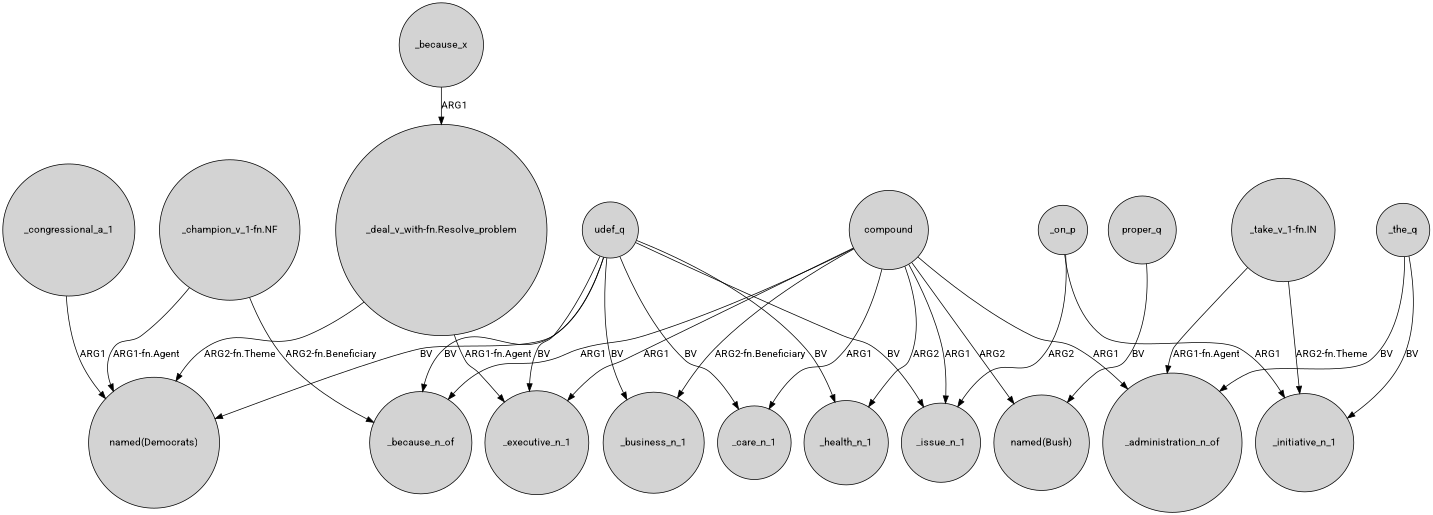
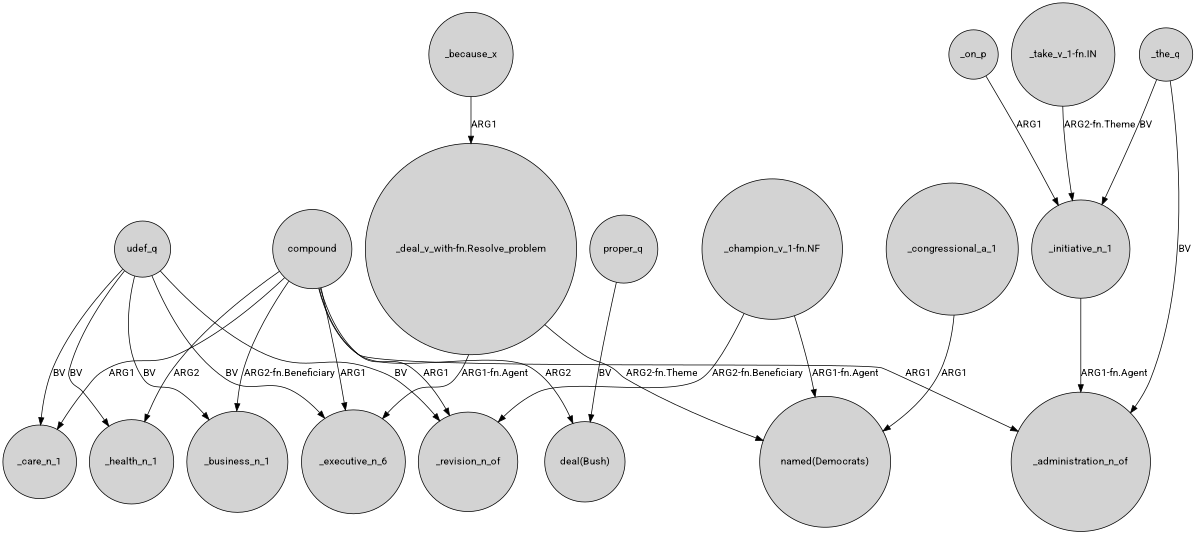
(1204, 314) -> (1081, 341)
(430, 347) -> none
(421, 443) -> (468, 462)
(537, 443) -> (353, 462)
(941, 443) -> none
(1042, 443) -> (585, 462)
